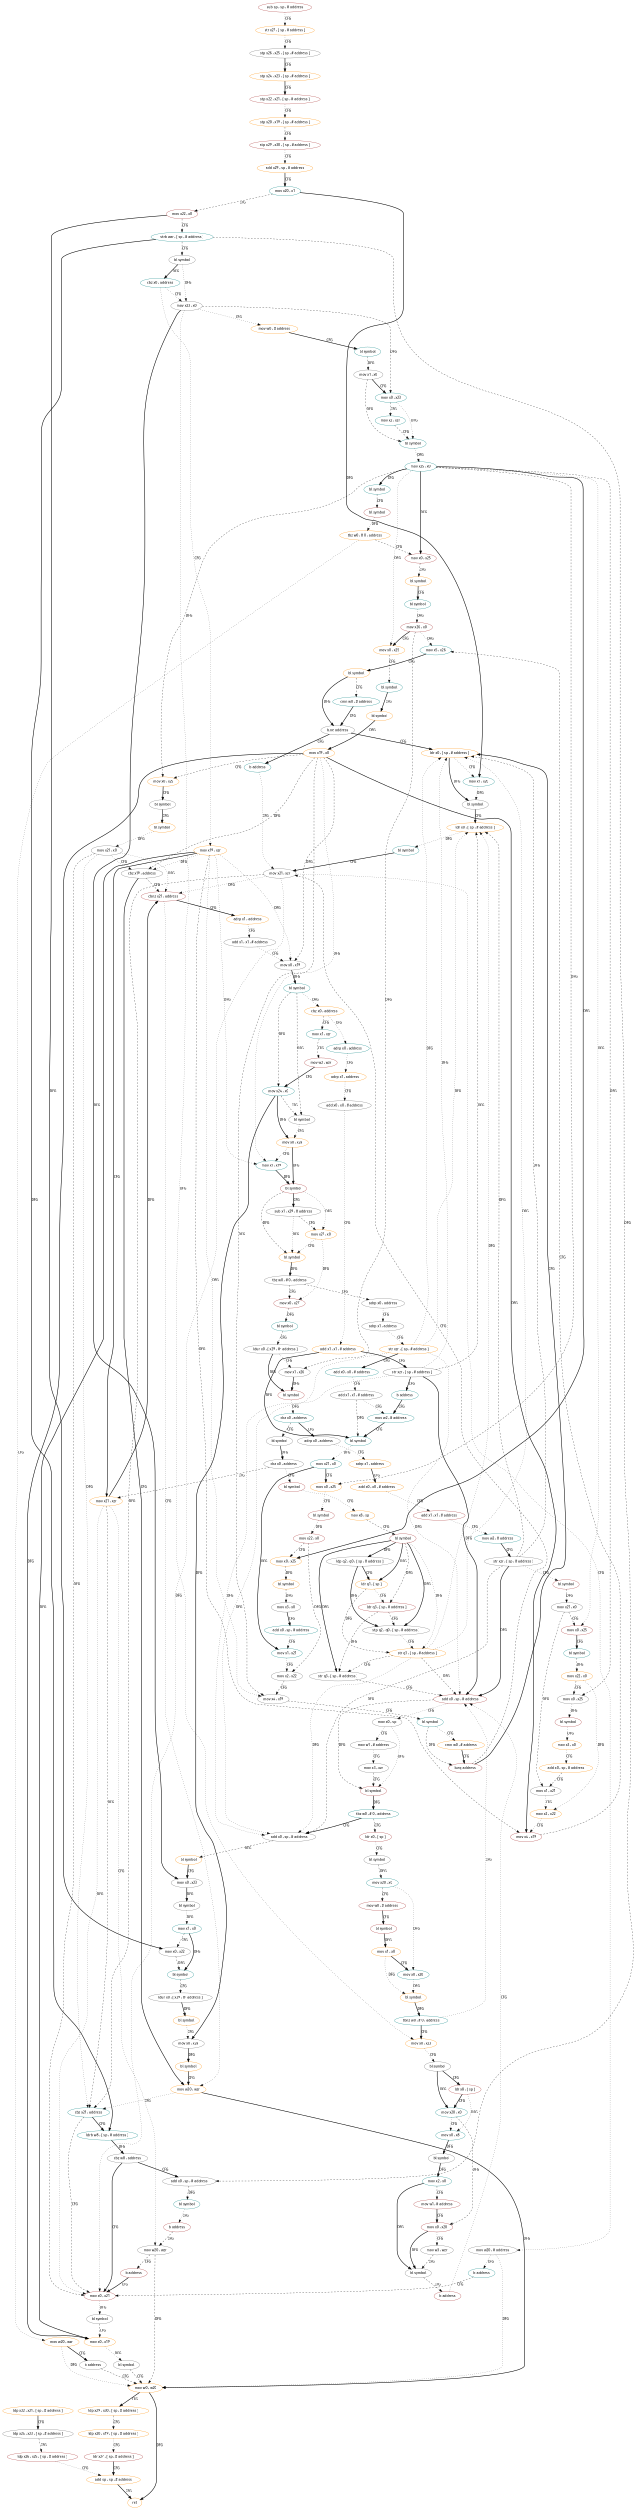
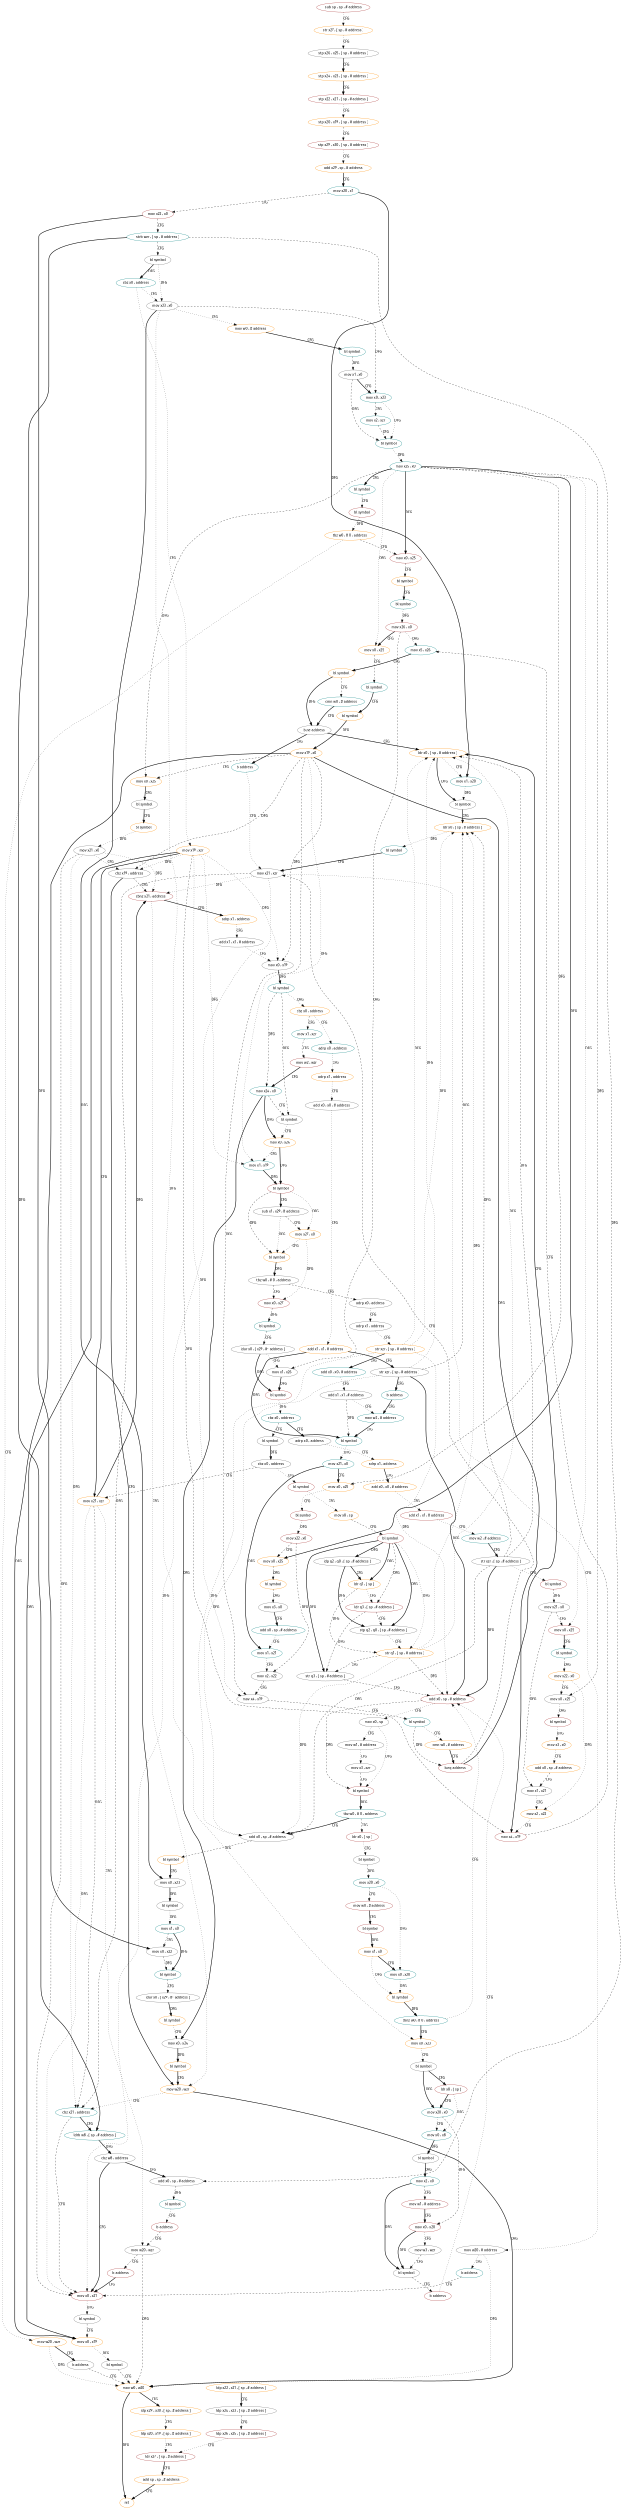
(77, 2468) -> (204, 2445)
